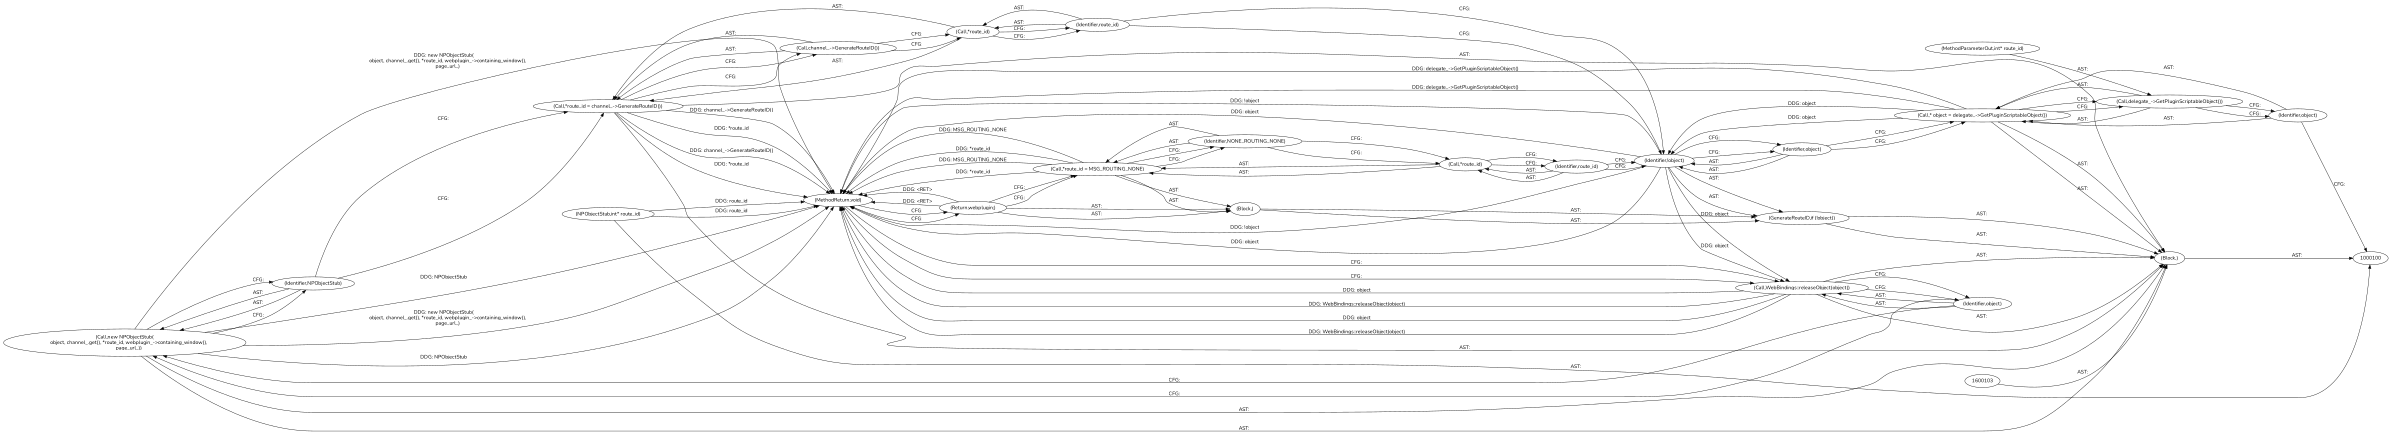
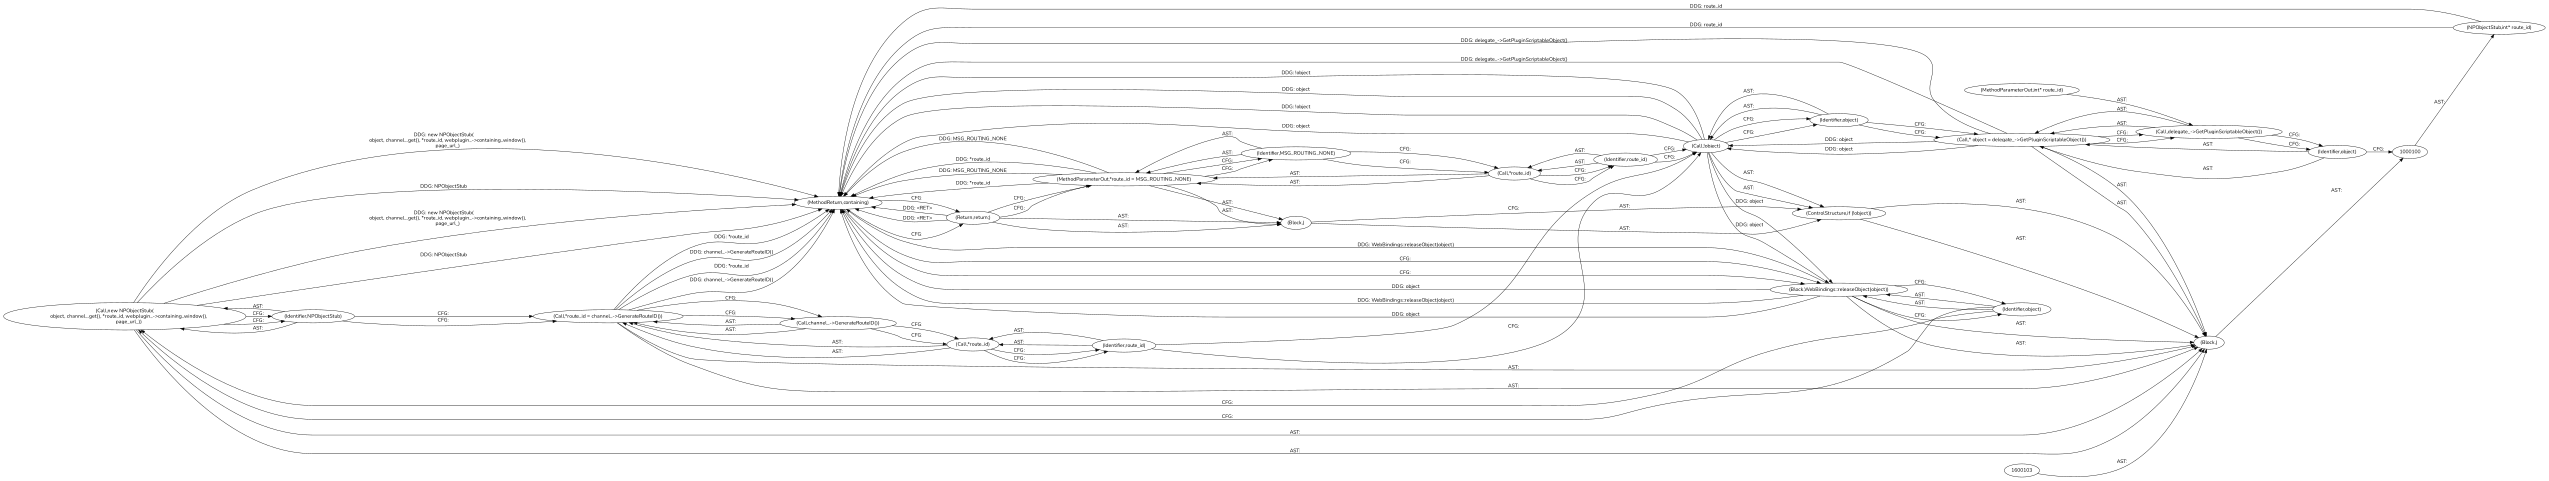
(1245, 141) -> (1296, 153)
(1664, 161) -> (1706, 146)
(1097, 169) -> (1124, 179)
(838, 200) -> (838, 203)
(973, 208) -> (973, 218)
(1802, 218) -> (1839, 213)
(1802, 288) -> (1839, 290)
(1513, 368) -> (2453, 92)
